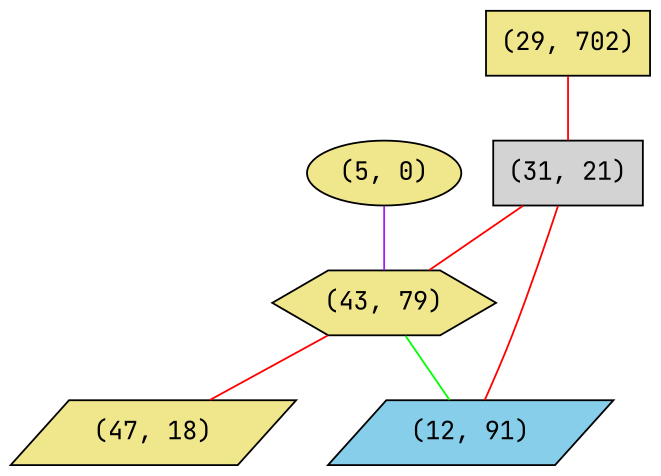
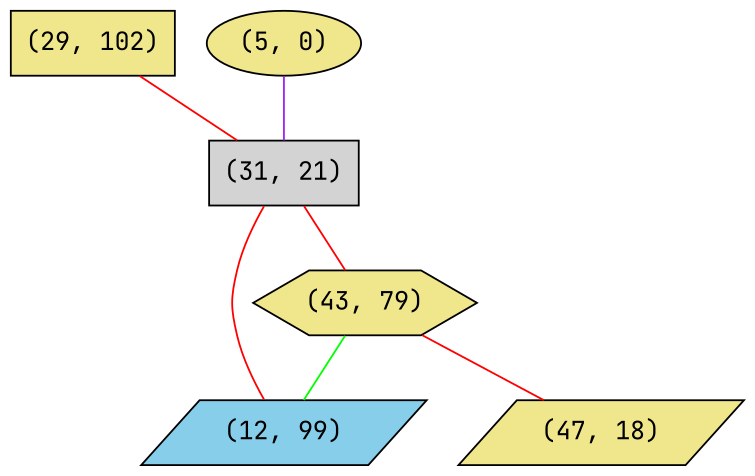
(568, 43) -> (93, 43)
(384, 238) -> (284, 108)
(471, 433) -> (284, 433)
